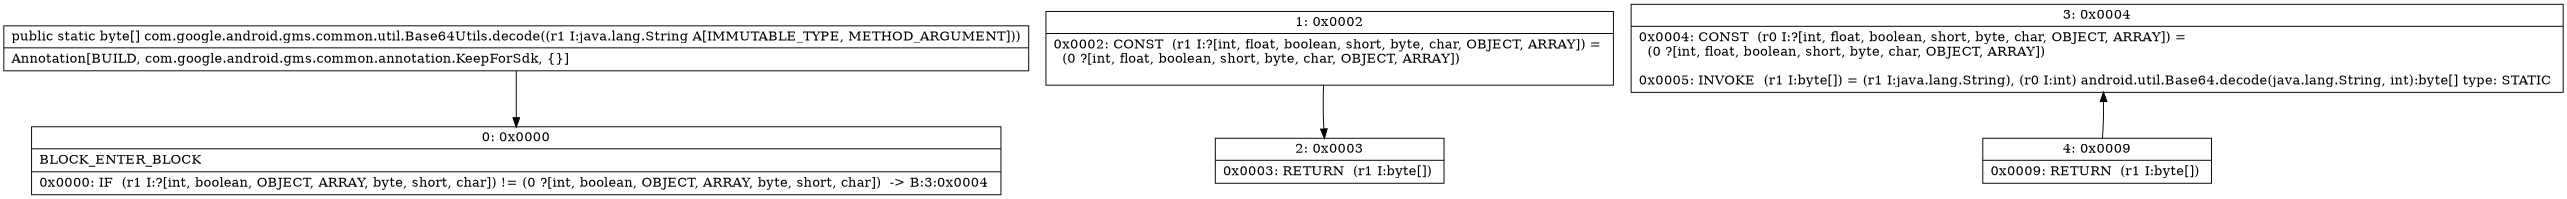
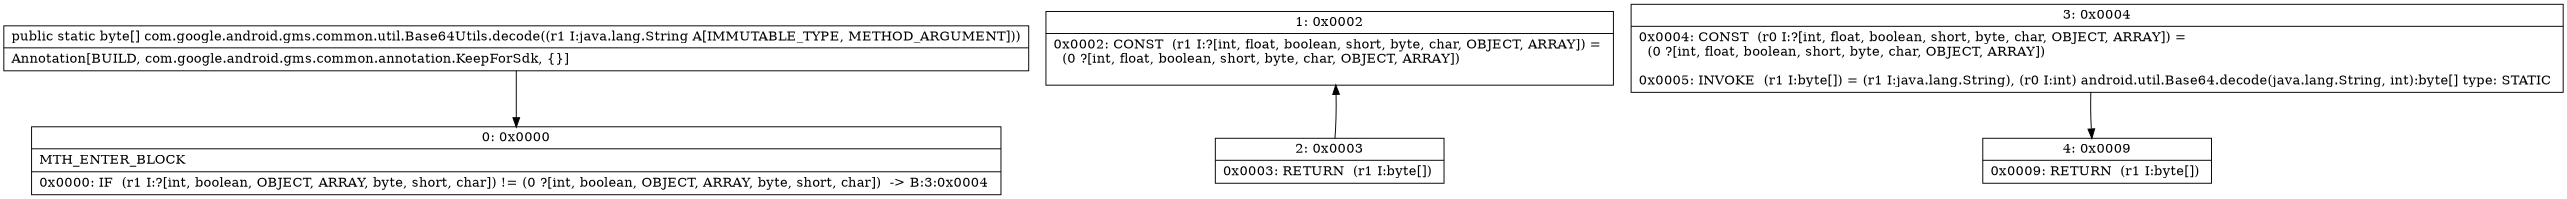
(1323, 107) -> (1336, 117)
(2103, 120) -> (2091, 110)
(121, 160) -> (113, 160)
